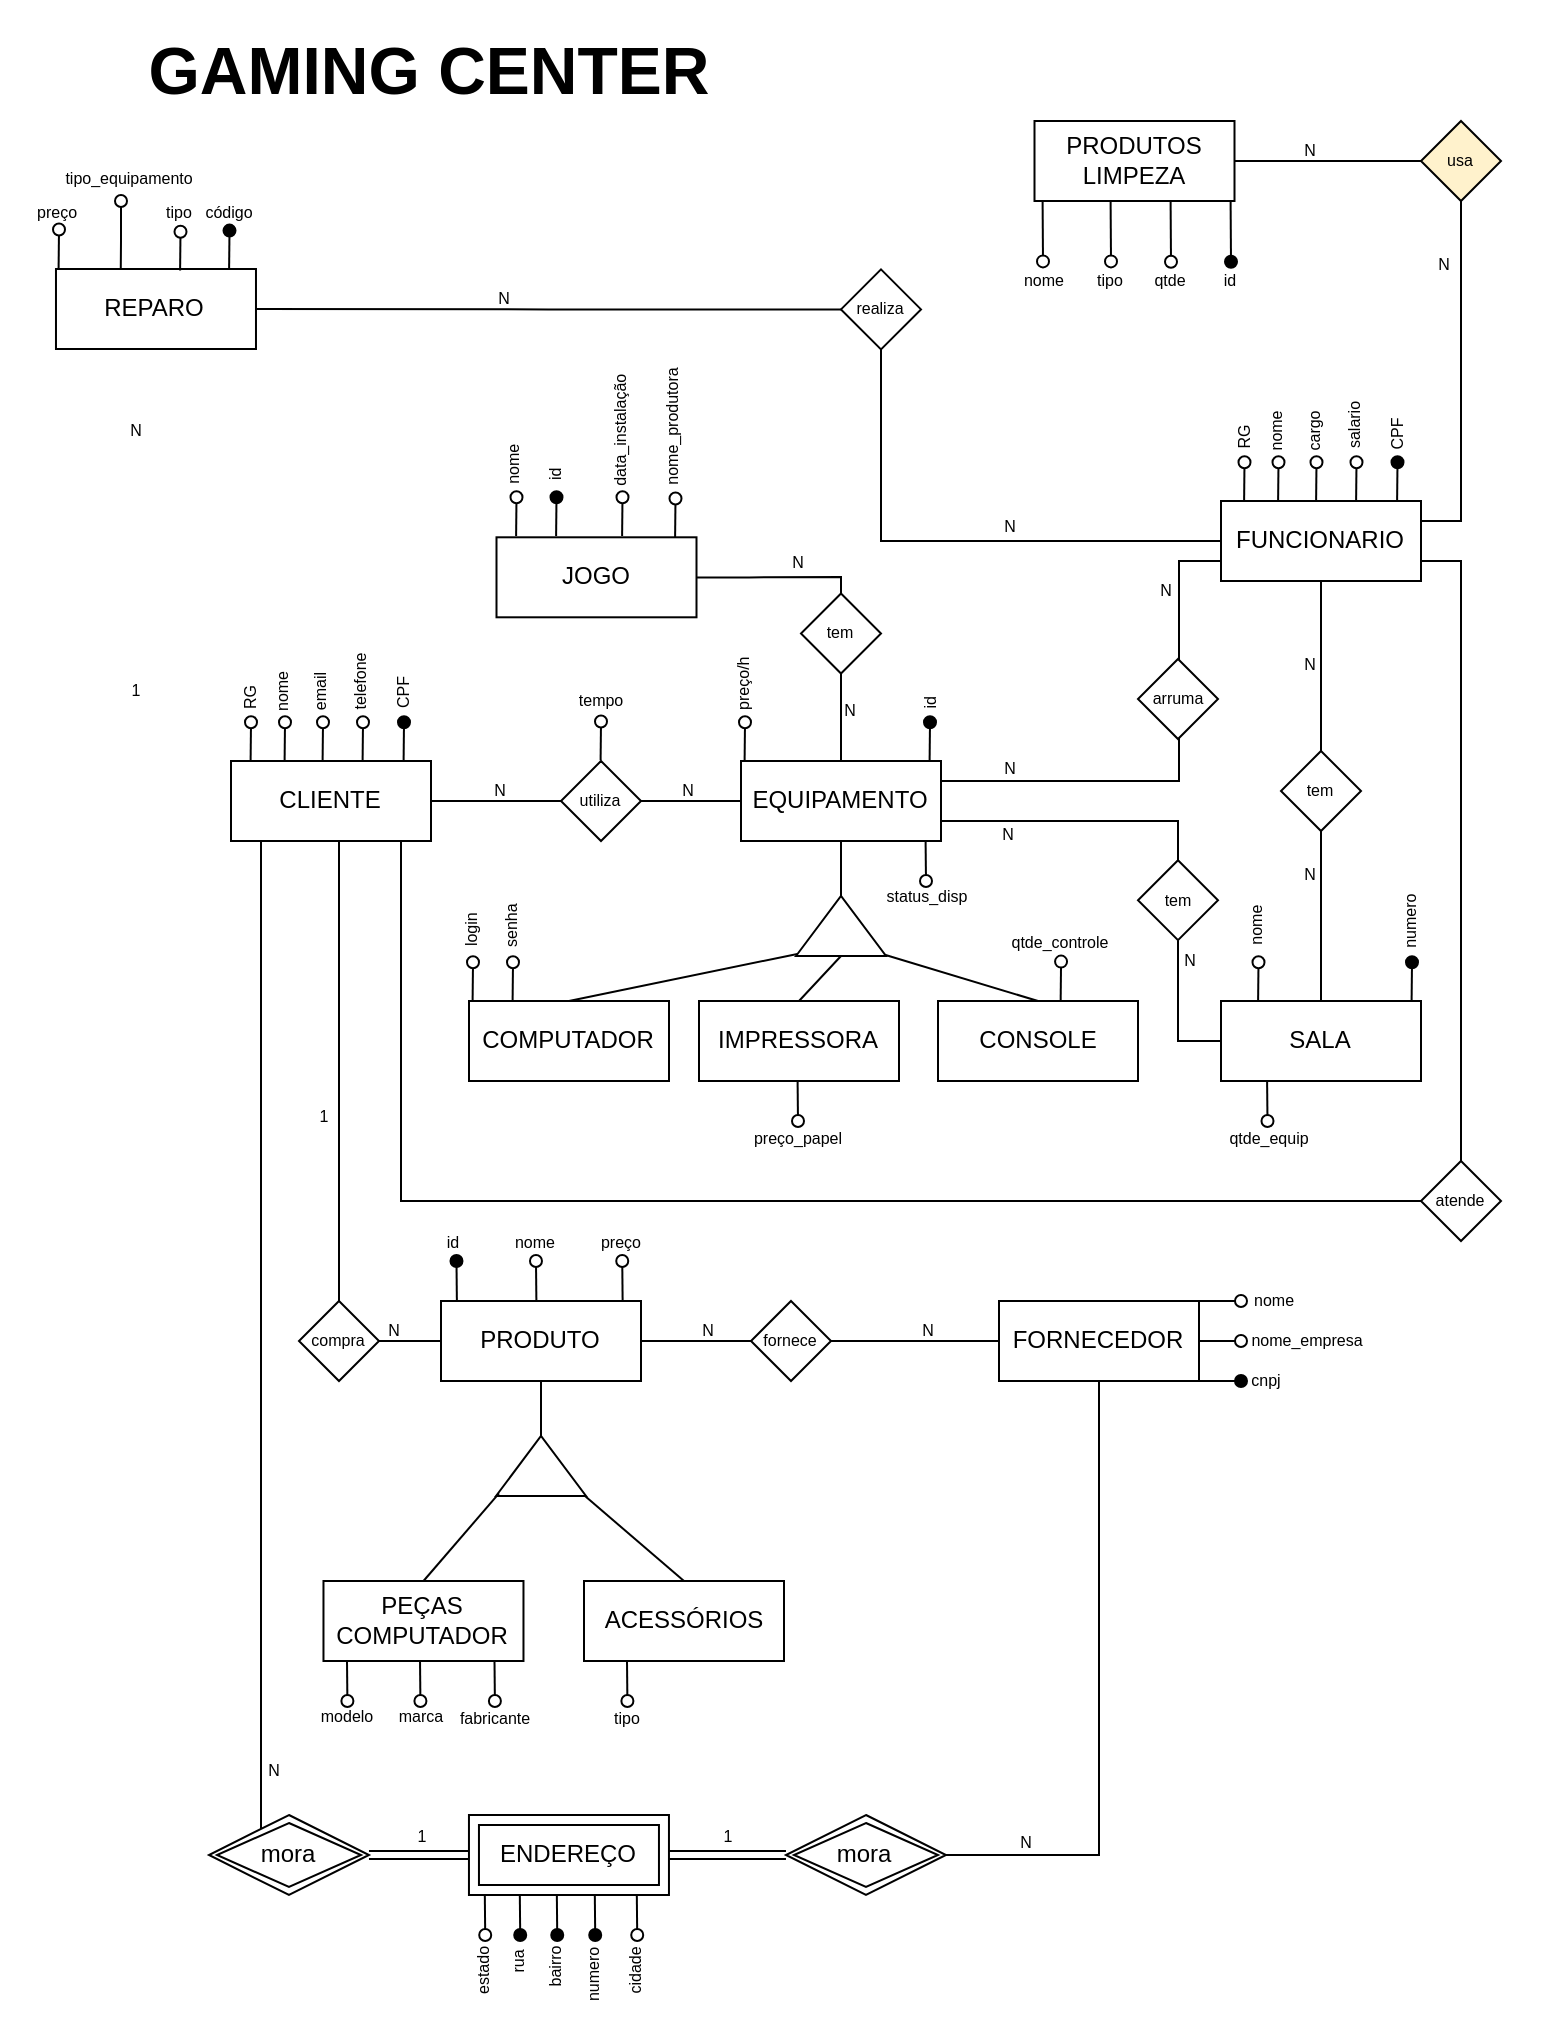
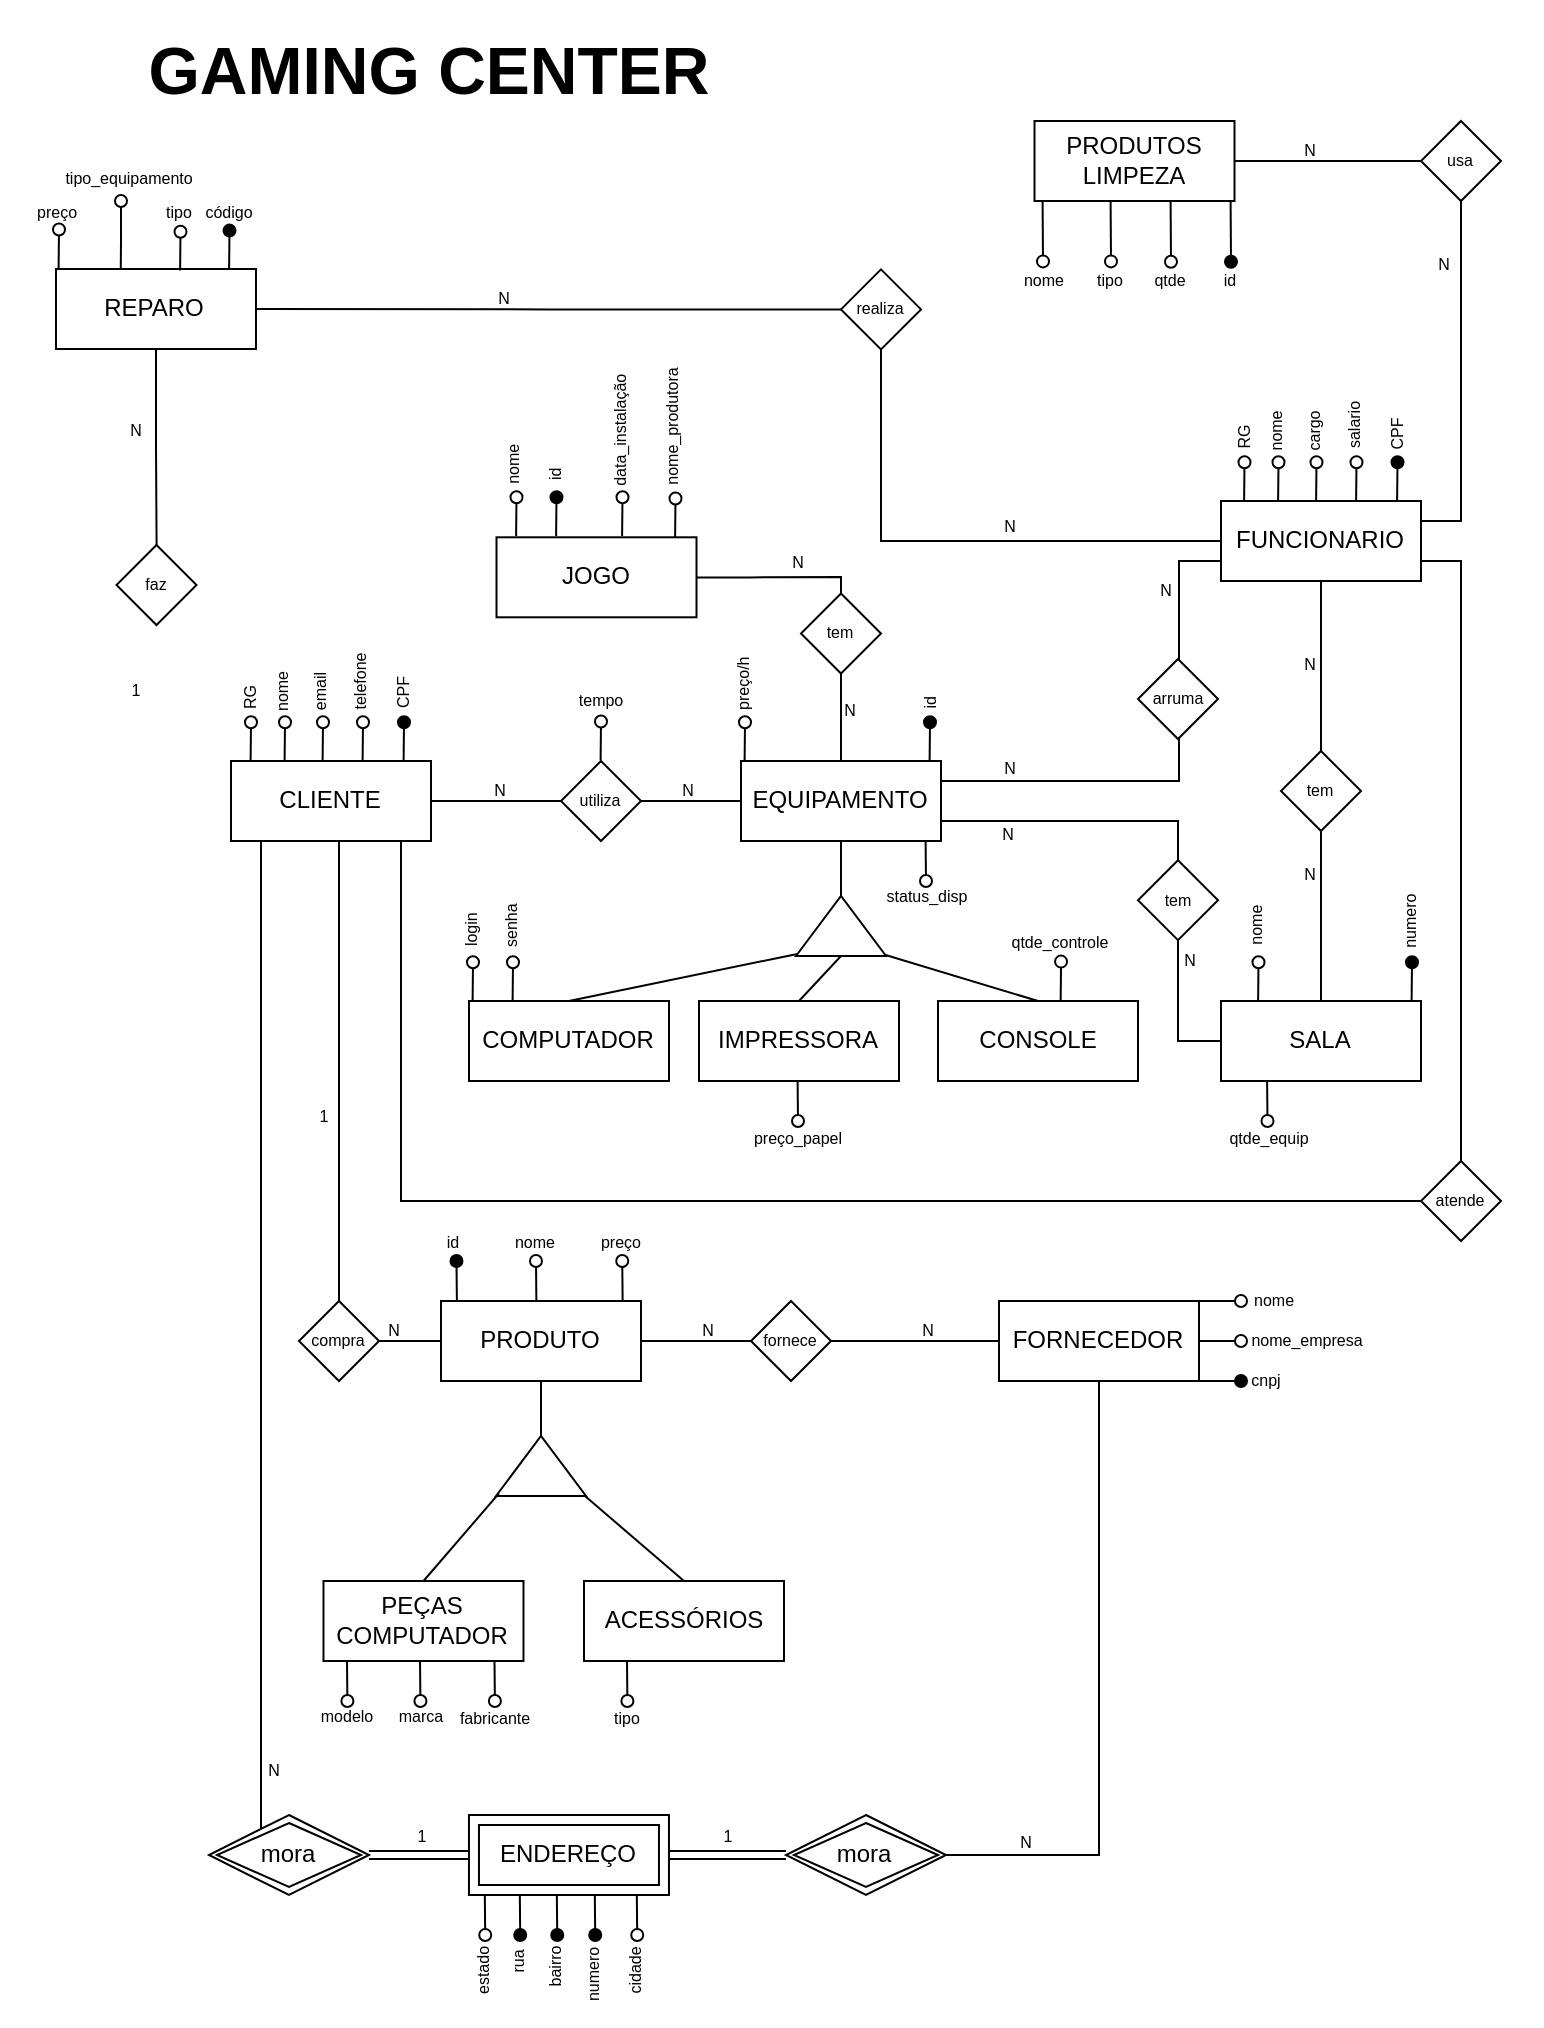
(1461, 161) -> (1461, 161)
none -> (156, 447)
none -> (157, 585)
